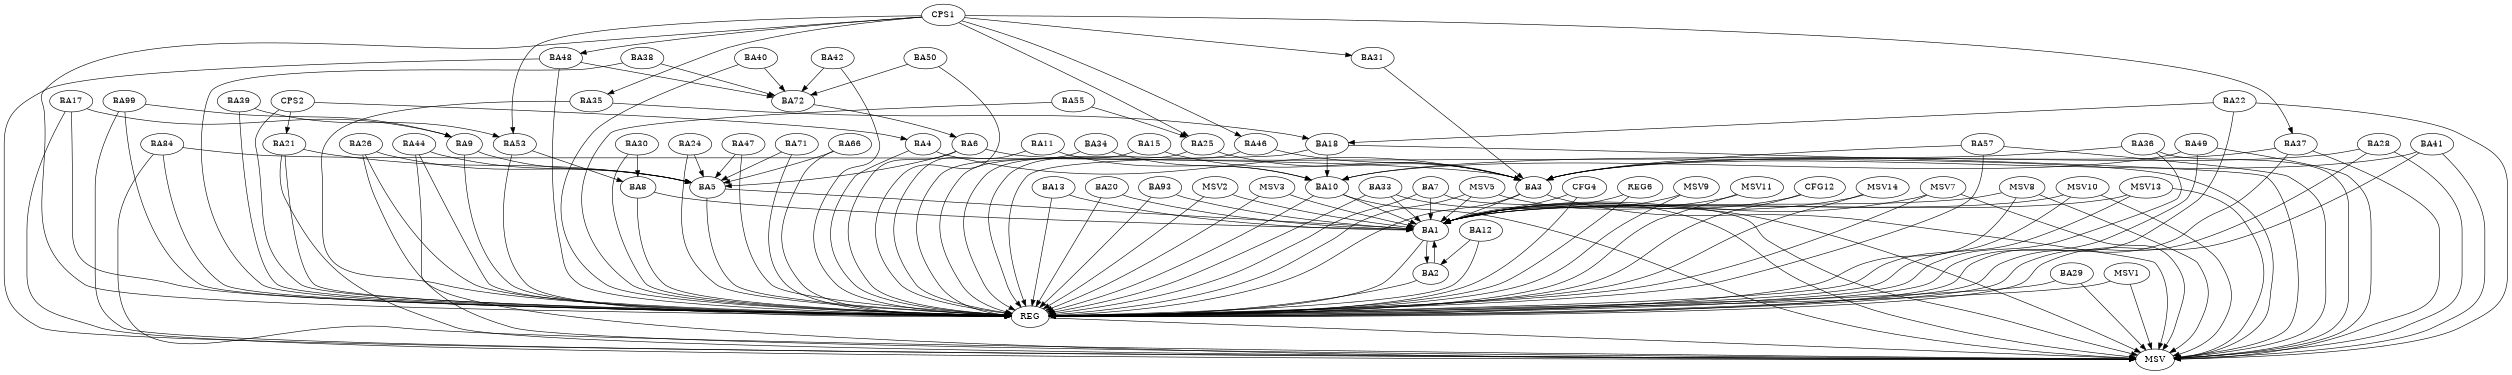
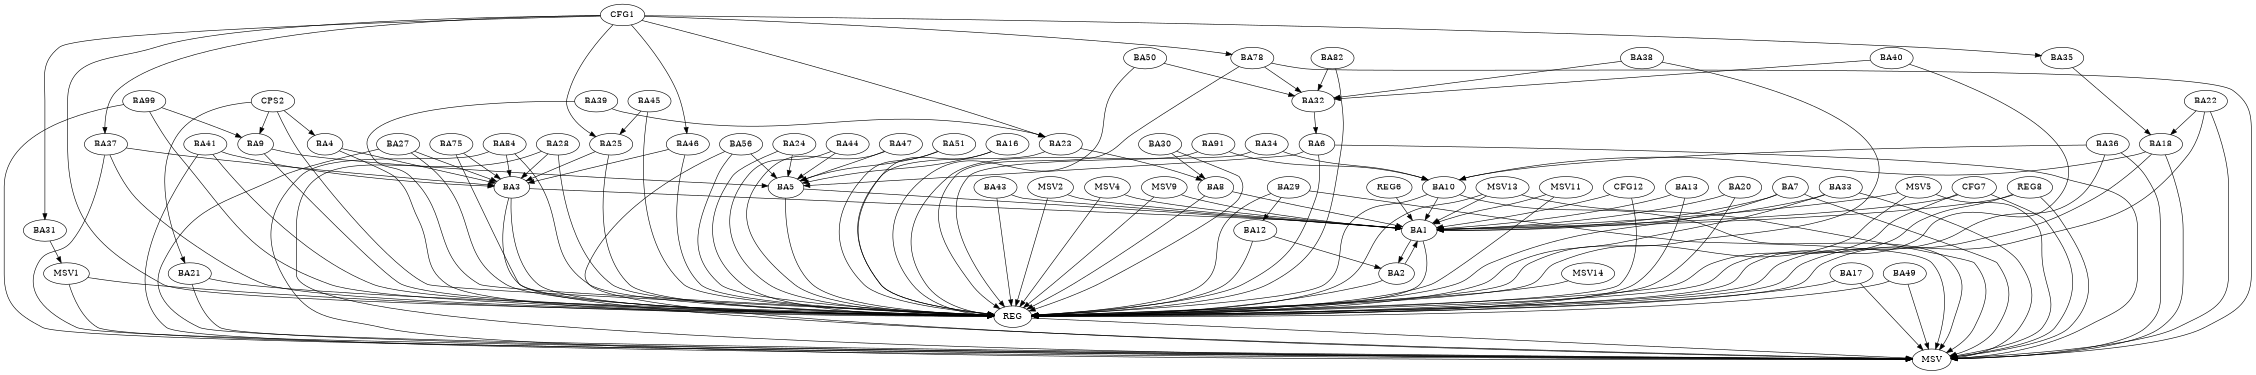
(943, 15) -> (623, 15)
(561, 58) -> (1252, 58)
(833, 58) -> (1333, 58)
(793, 101) -> (1313, 101)
(1073, 101) -> (649, 101)
(1451, 121) -> (53, 248)
(257, 122) -> (265, 120)
(361, 144) -> (741, 144)
(515, 144) -> (1061, 144)
(797, 144) -> (954, 144)
(850, 144) -> (1007, 144)
(1043, 144) -> (1213, 144)
(1149, 144) -> (451, 144)
(1983, 144) -> (398, 144)
(399, 162) -> none
(1765, 166) -> none
(1160, 187) -> (995, 187)
(1272, 187) -> none
(1585, 187) -> (1107, 187)
(1943, 187) -> (1974, 187)
(2022, 187) -> (2030, 187)
(2083, 187) -> none
none -> (1274, 206)
(1656, 206) -> none
(1476, 290) -> none
(480, 291) -> none
(890, 340) -> none
